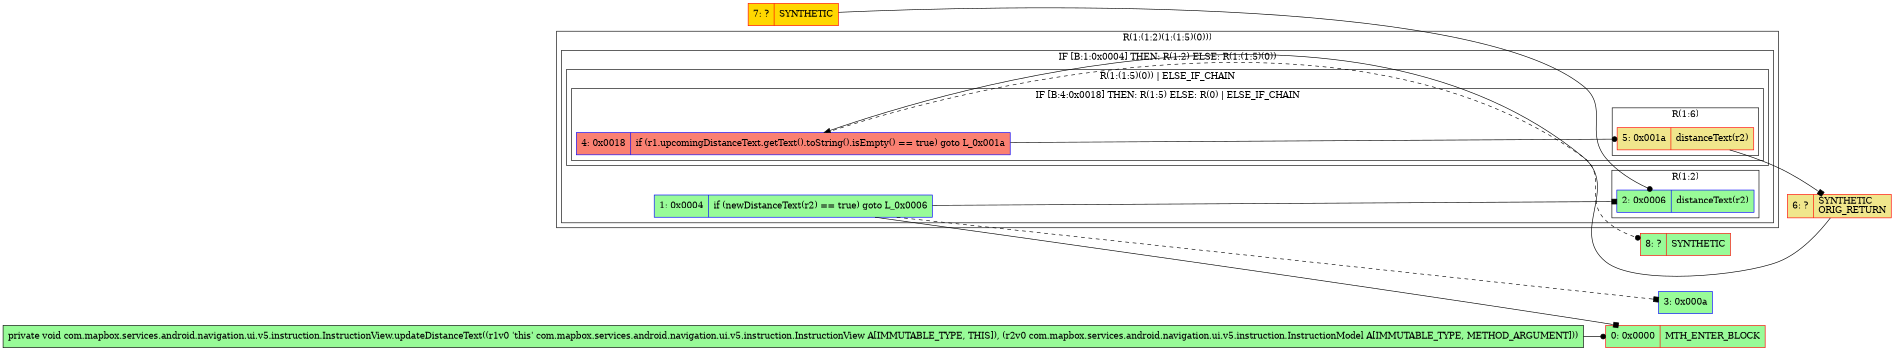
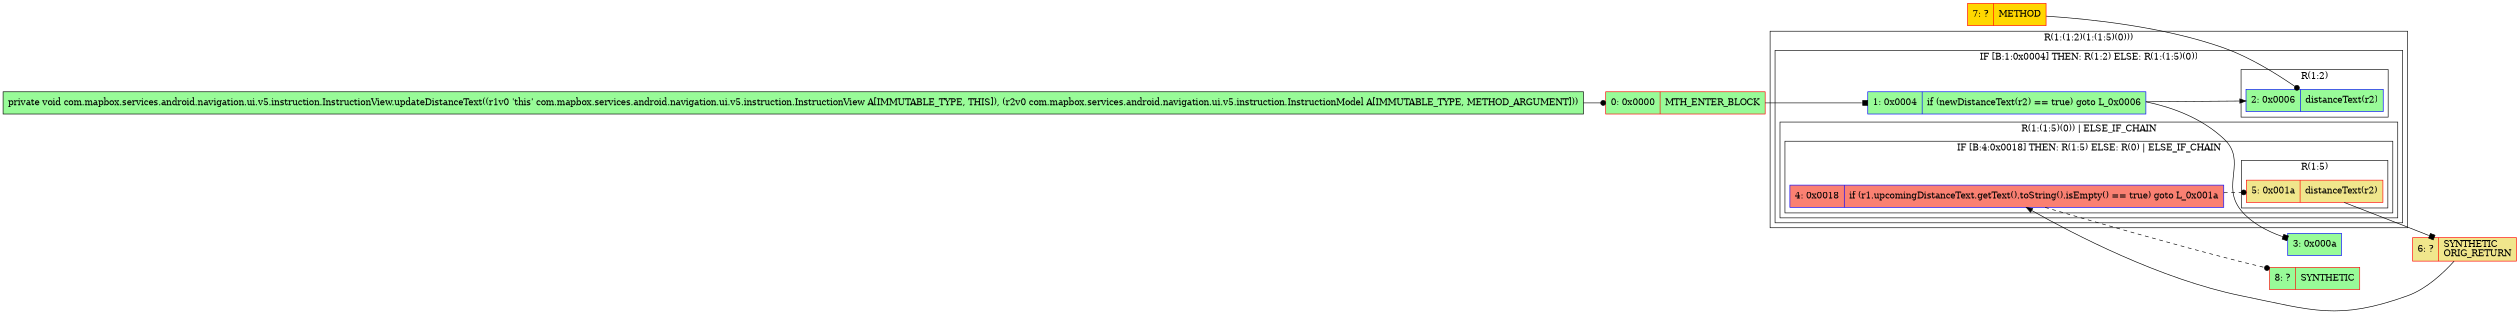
(806, 14) -> (2020, 14)
(1685, 115) -> (2315, 167)
(1311, 141) -> (2229, 193)
(1271, 203) -> (2193, 101)
(1274, 258) -> (2233, 155)
(1244, 269) -> (1813, 103)
